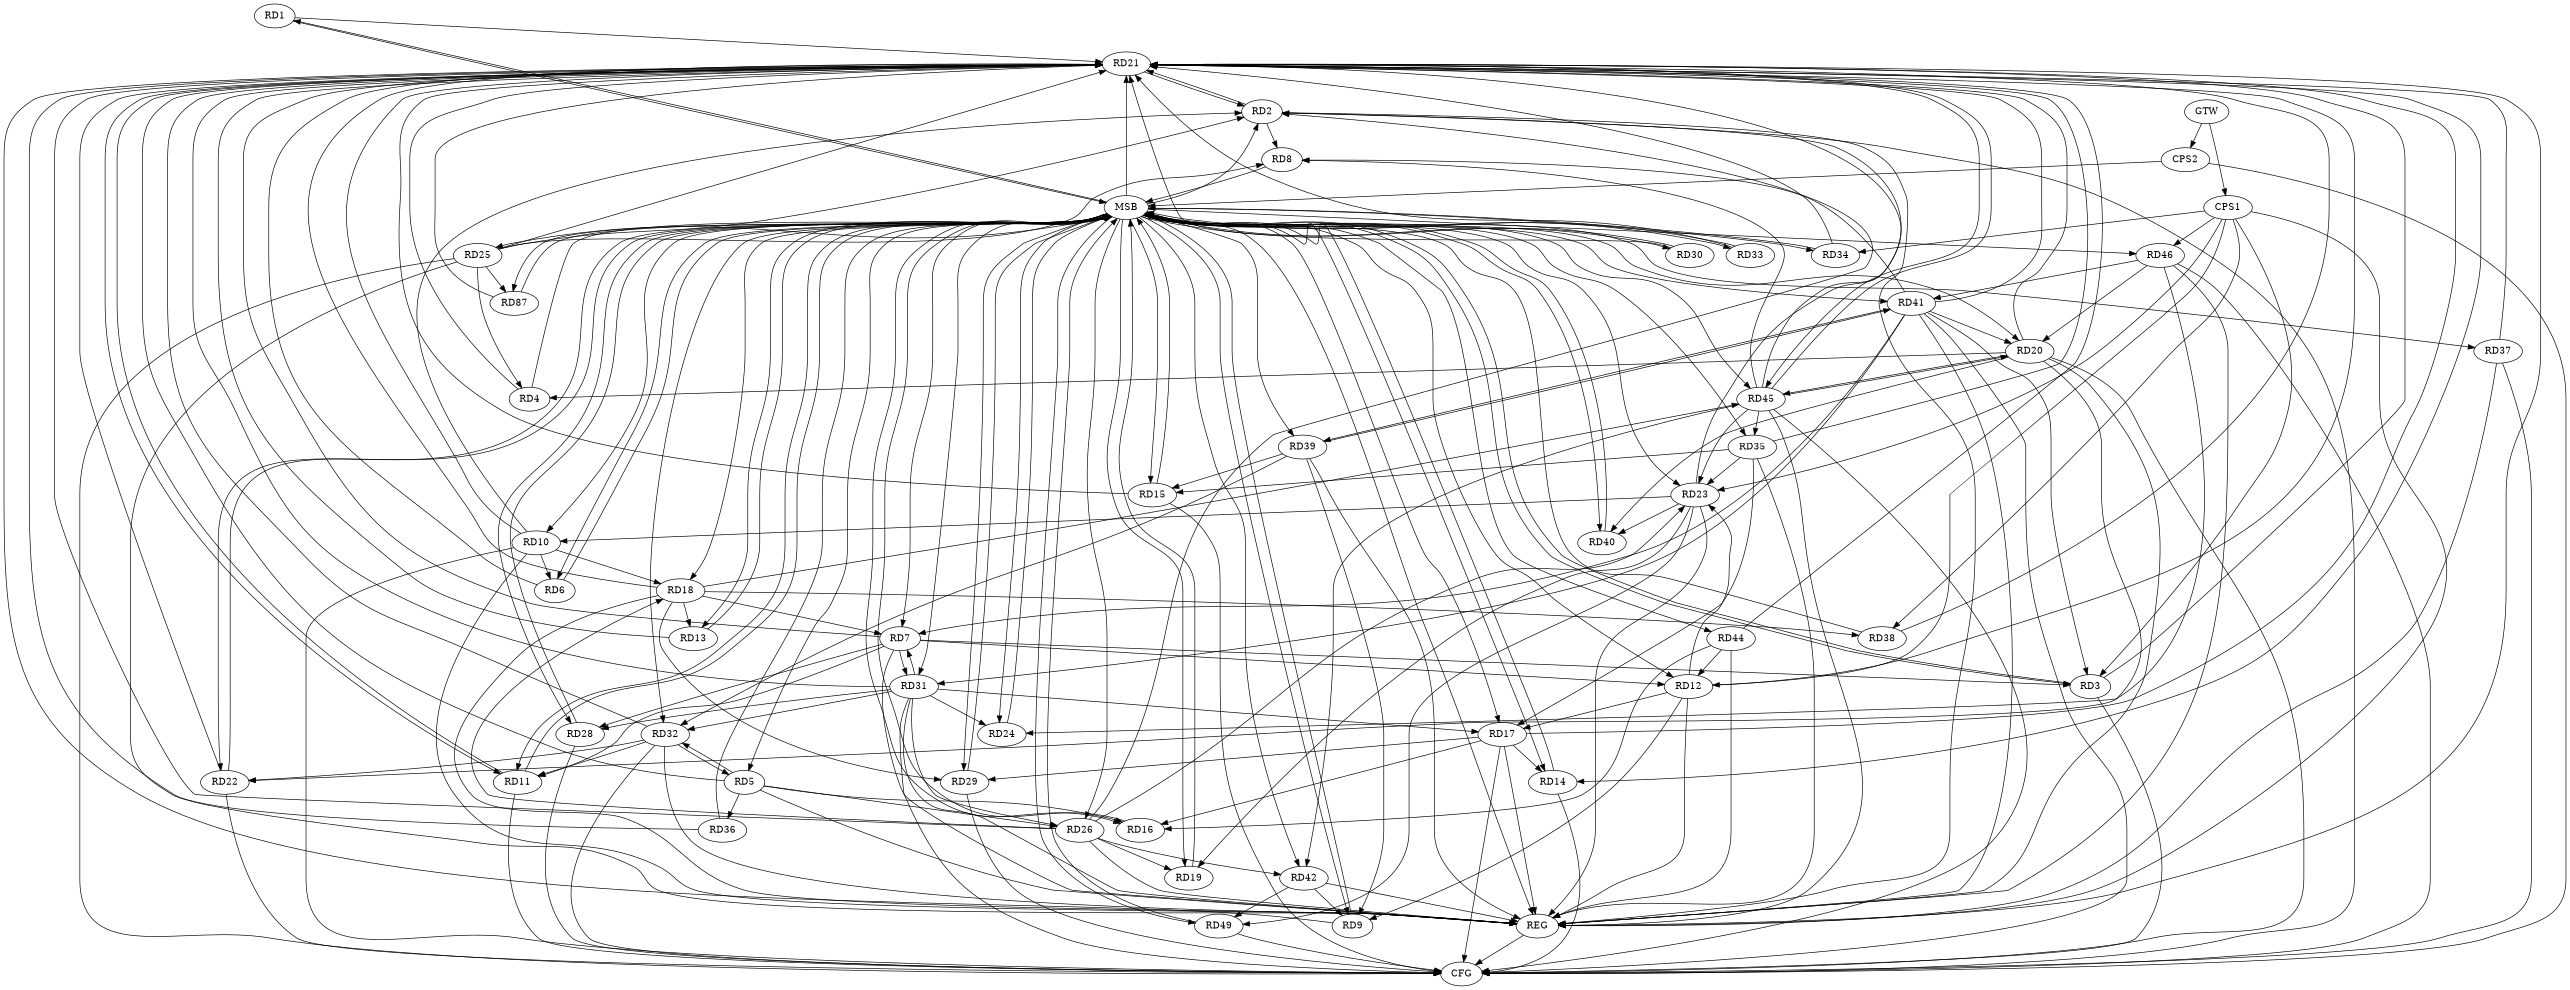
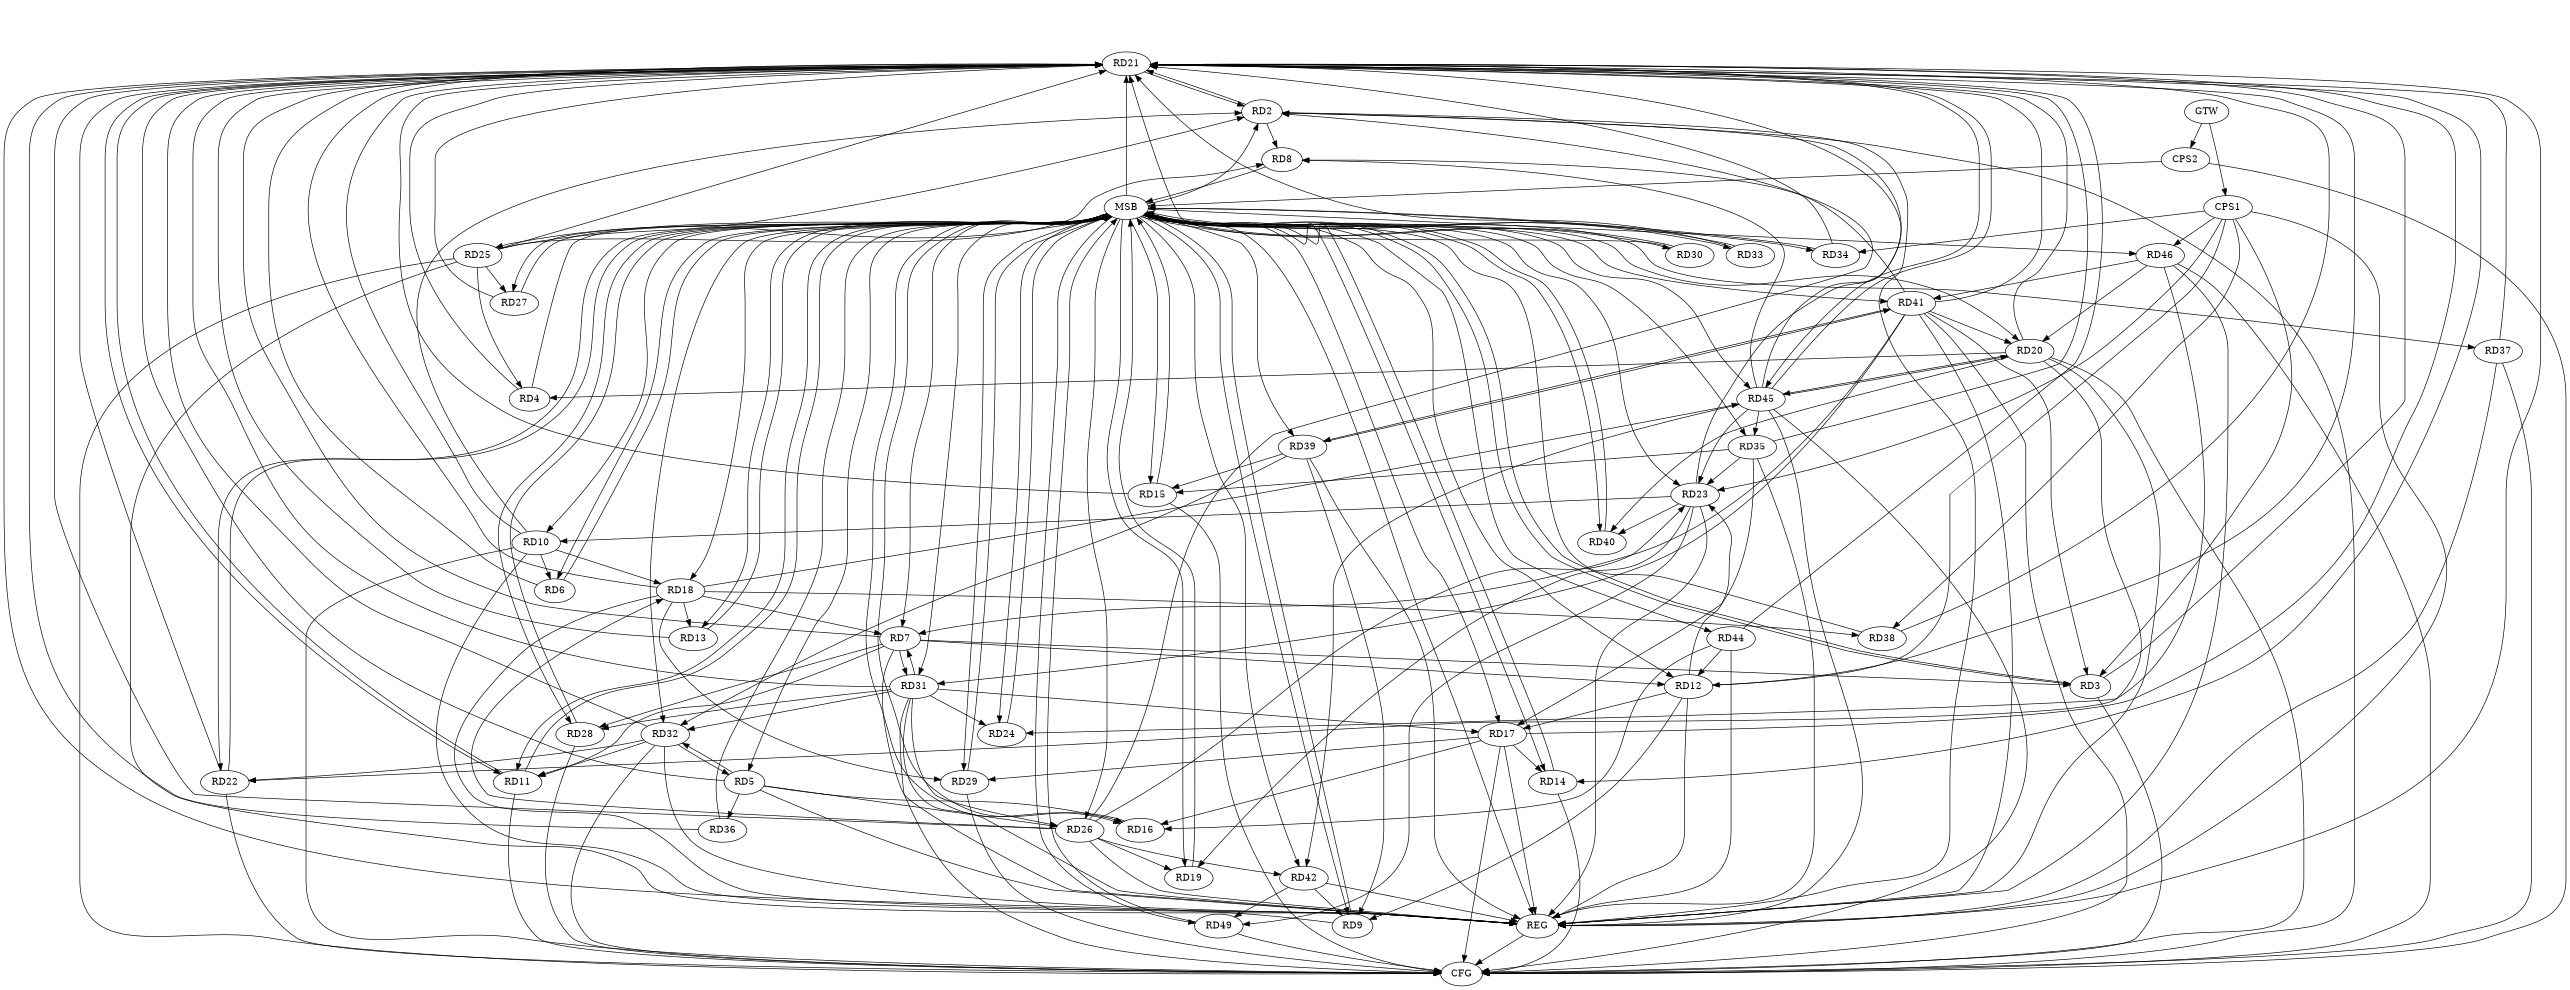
(275, 16) -> none
(514, 303) -> (514, 303)
